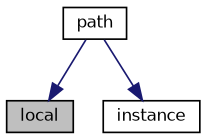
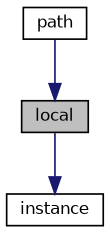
(119, 63) -> (55, 155)
